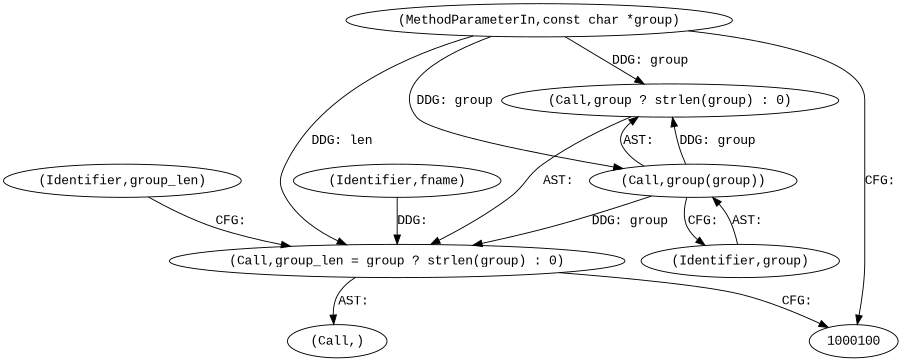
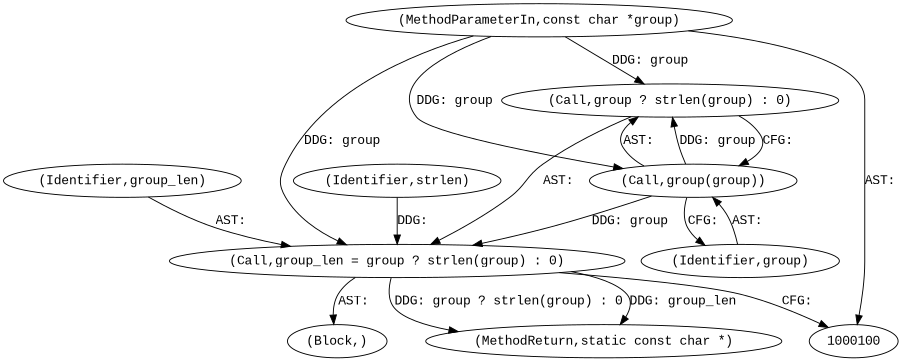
none -> (761, 137)
(342, 141) -> (342, 141)
(397, 181) -> (397, 181)
(884, 181) -> (884, 181)
(235, 221) -> (235, 221)
(337, 341) -> (337, 341)
none -> (604, 341)
